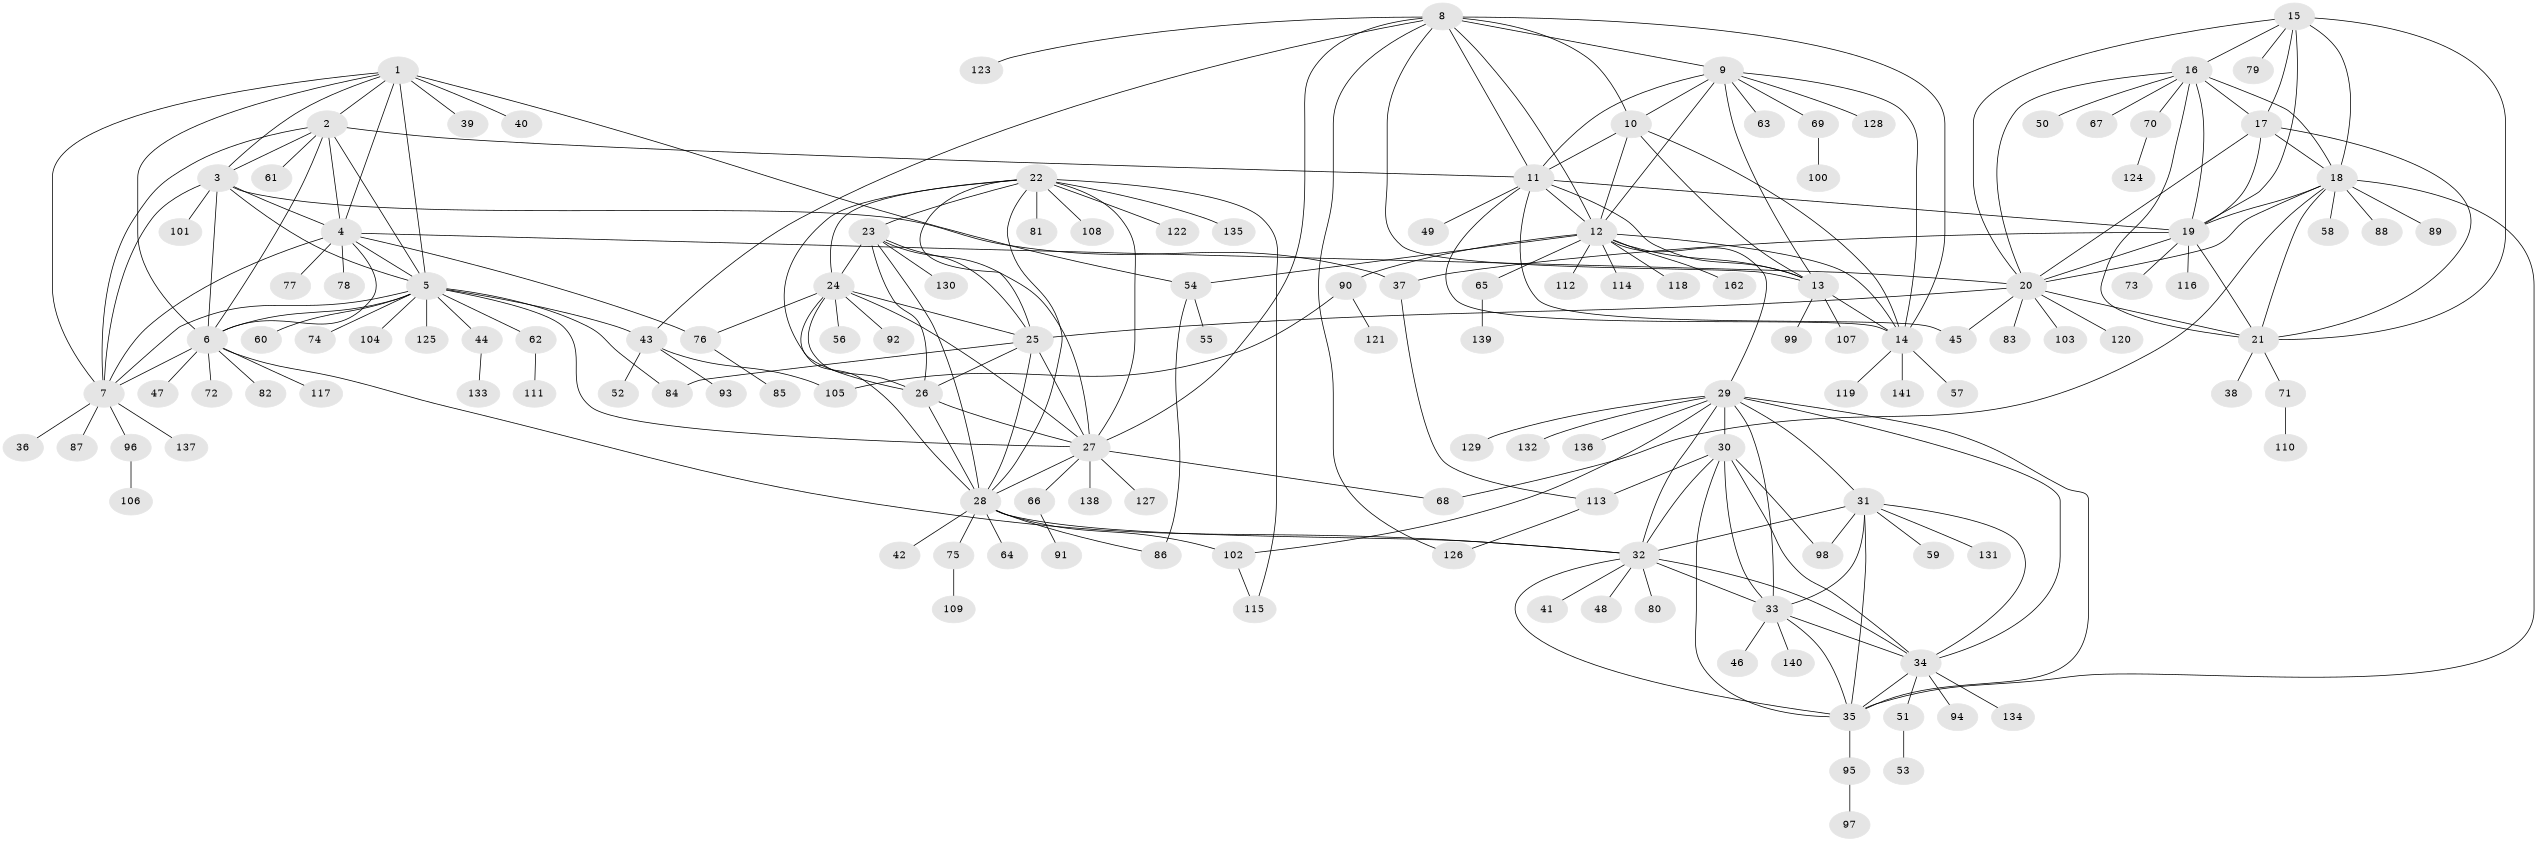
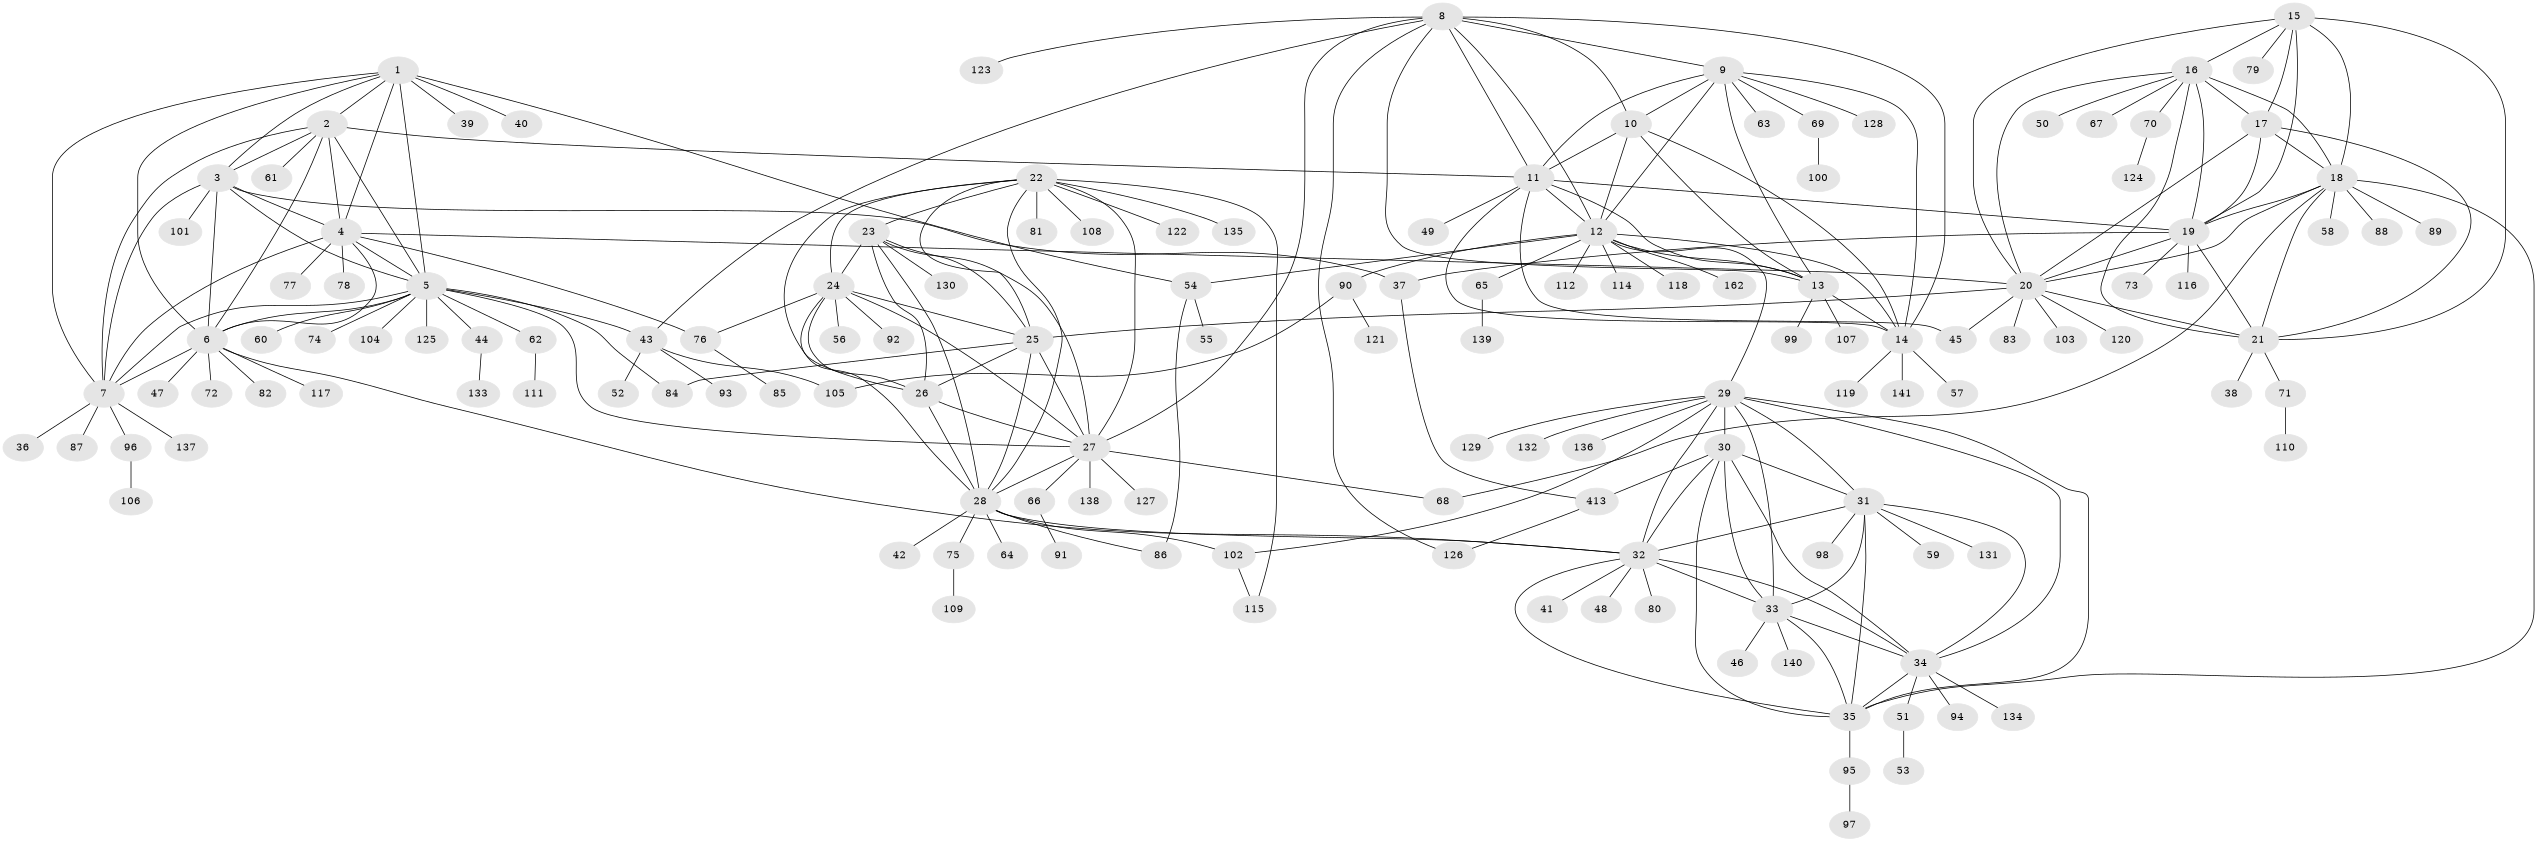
(1775, 501) -> (1795, 475)
(1597, 502) -> (1597, 502)
